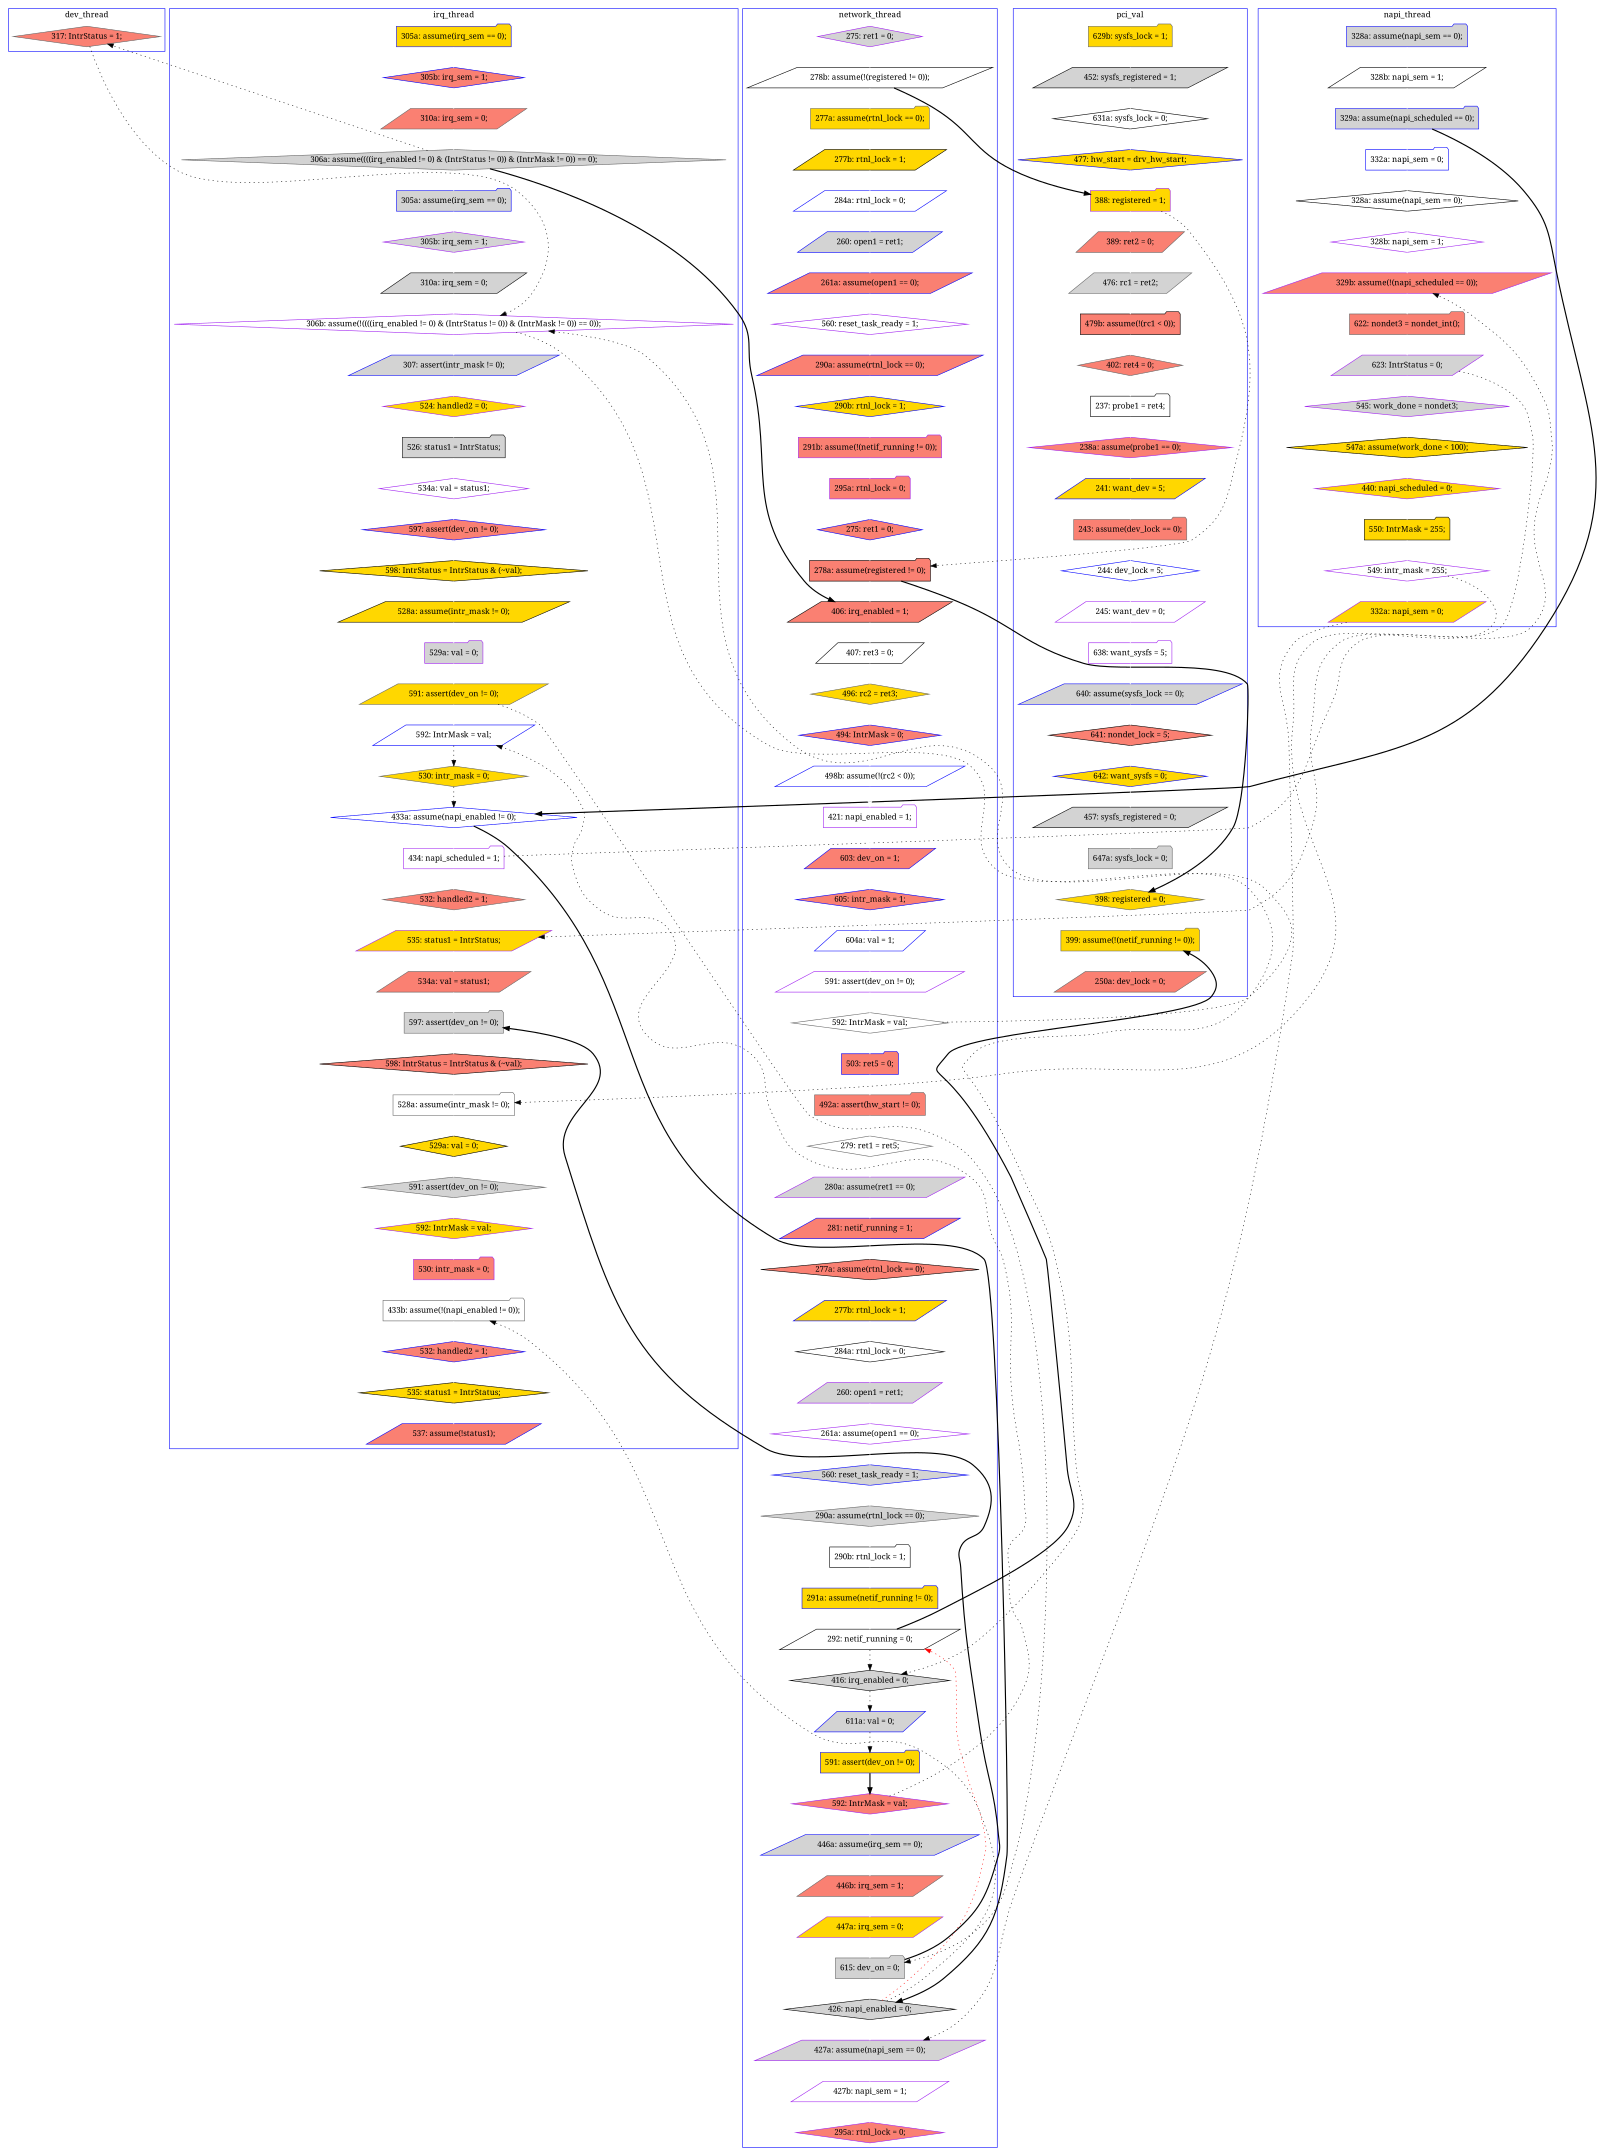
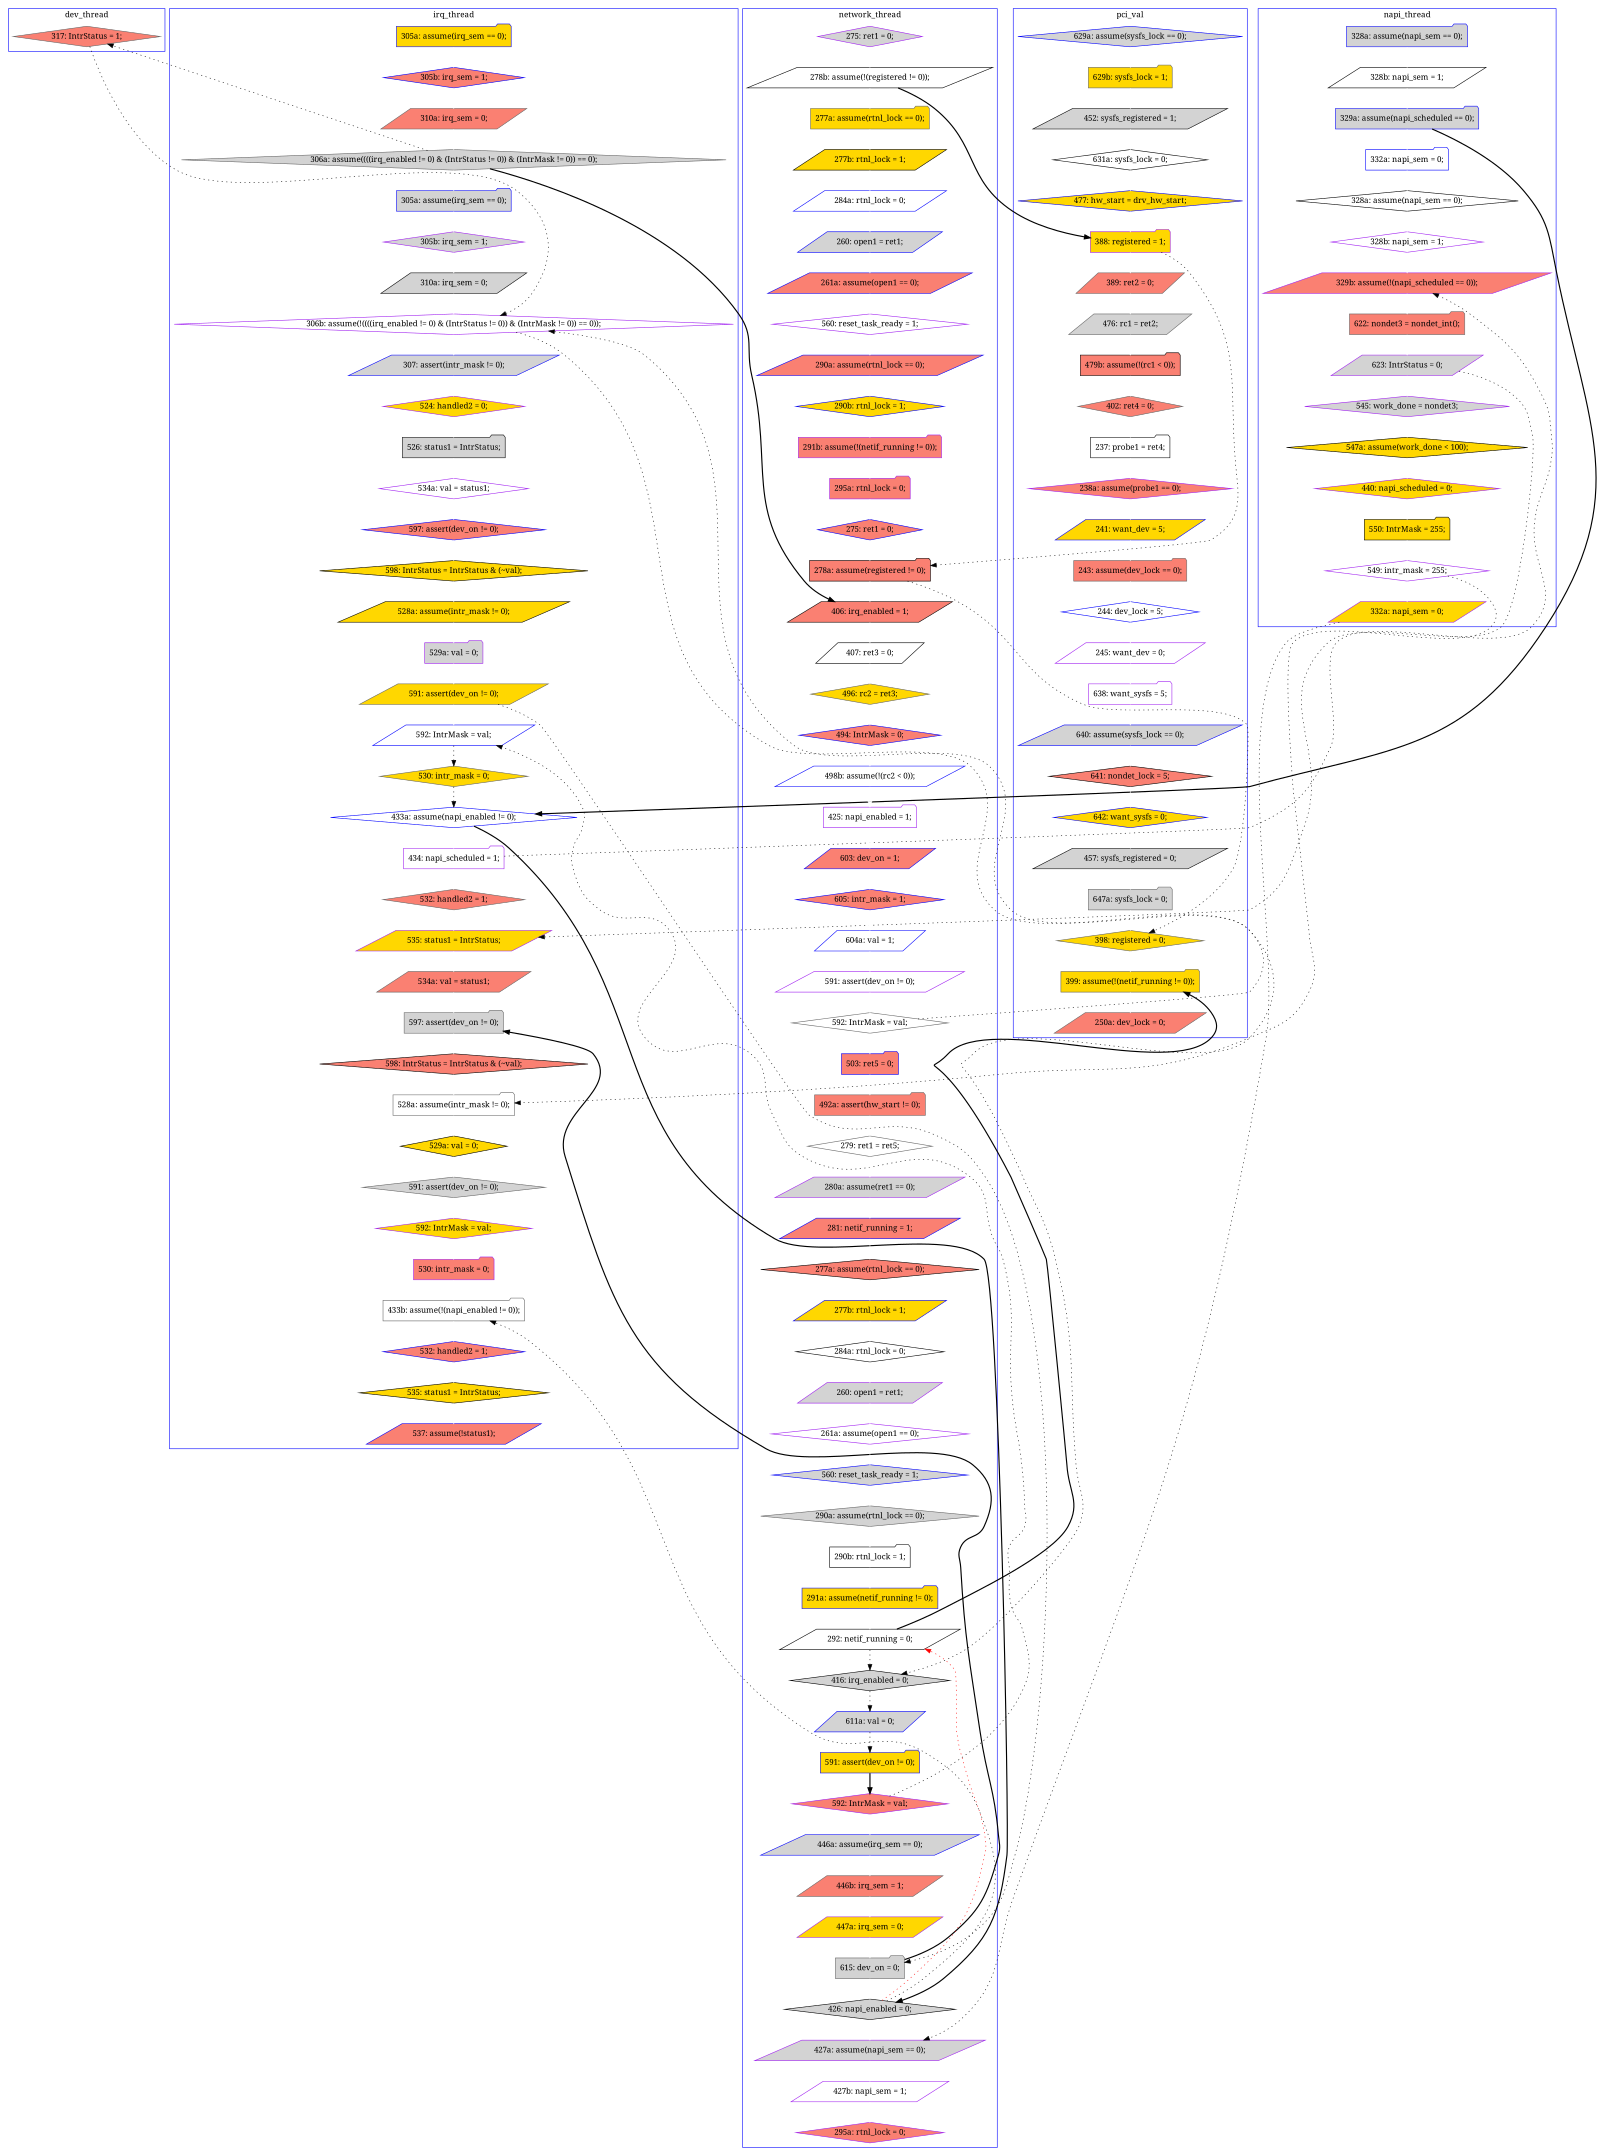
none -> (1130, 37)
(1190, 668) -> (1181, 710)
(870, 817) -> (870, 817)
